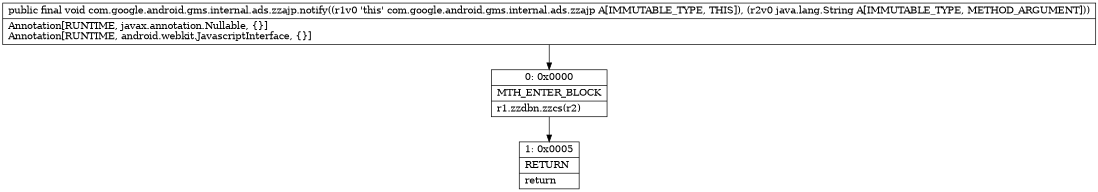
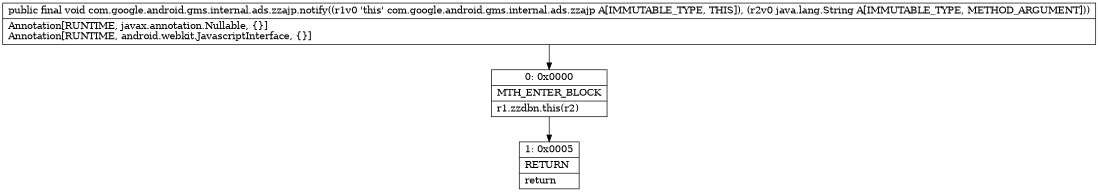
(539, 109) -> (538, 109)
